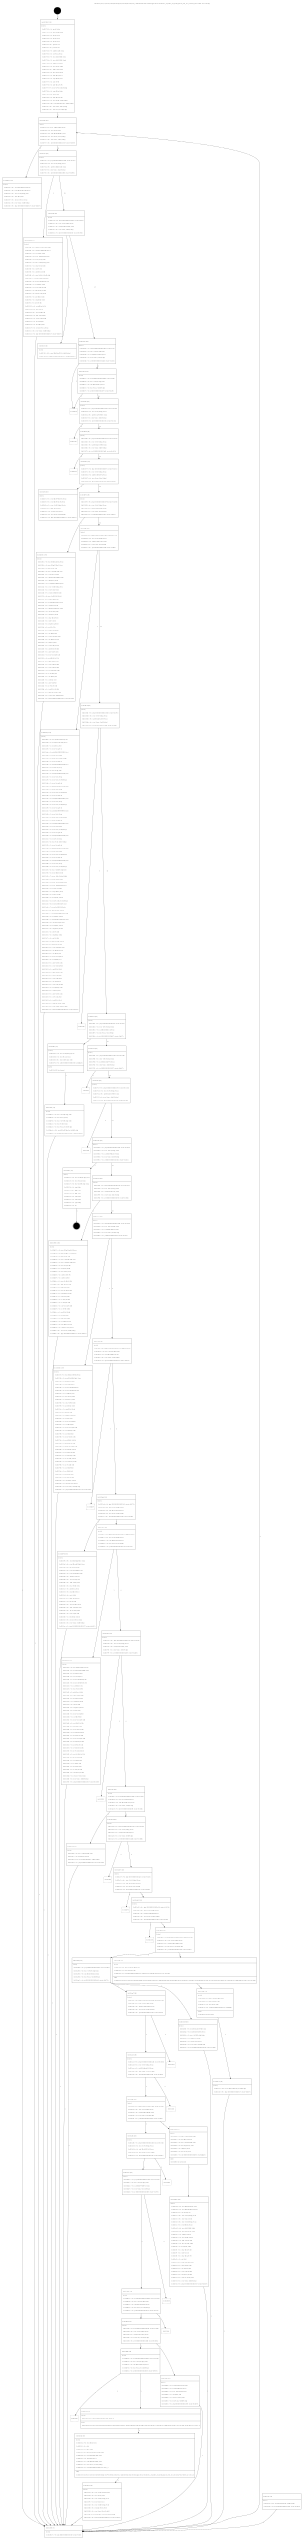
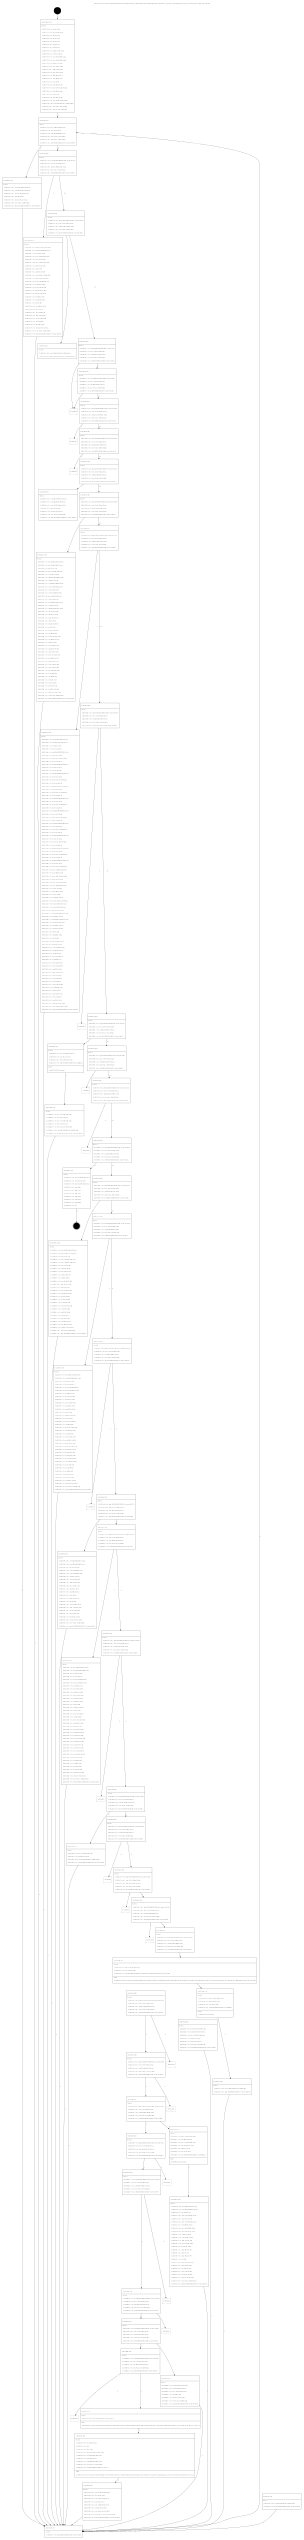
(91, 1970) -> none
